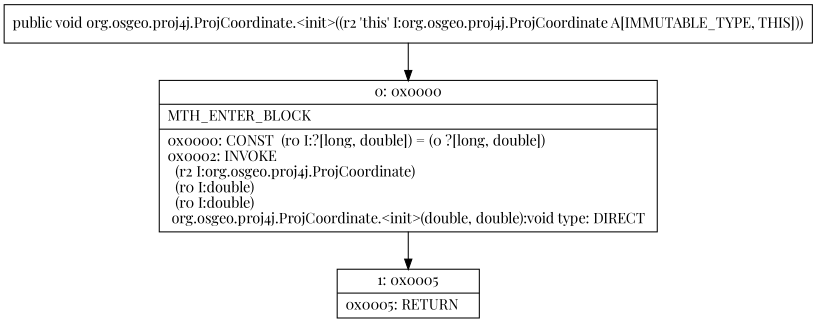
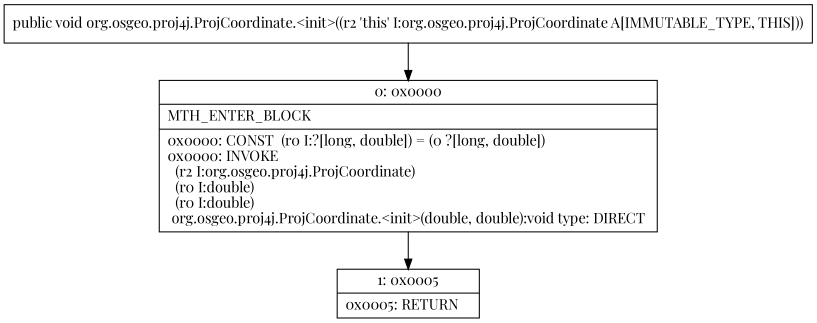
(226, 157) -> (227, 157)
